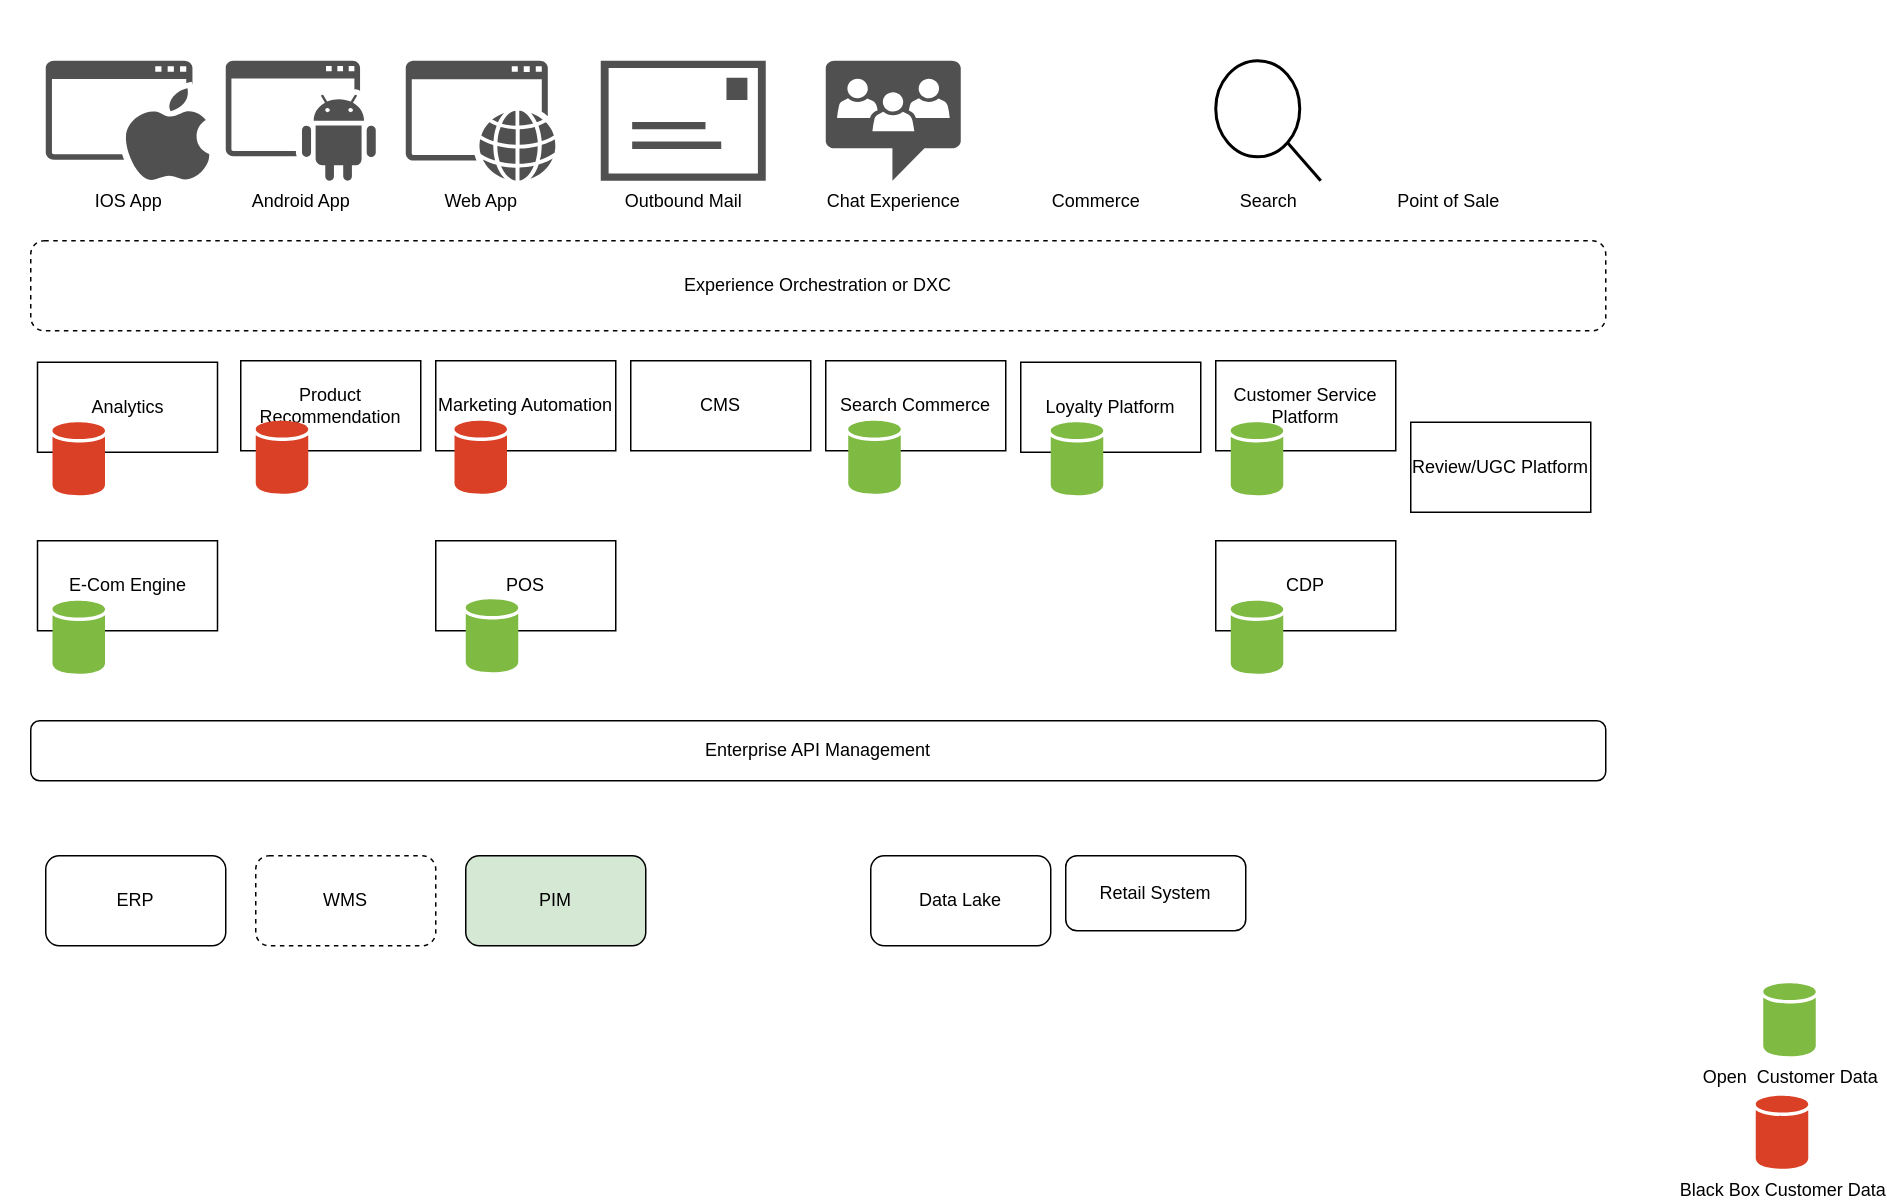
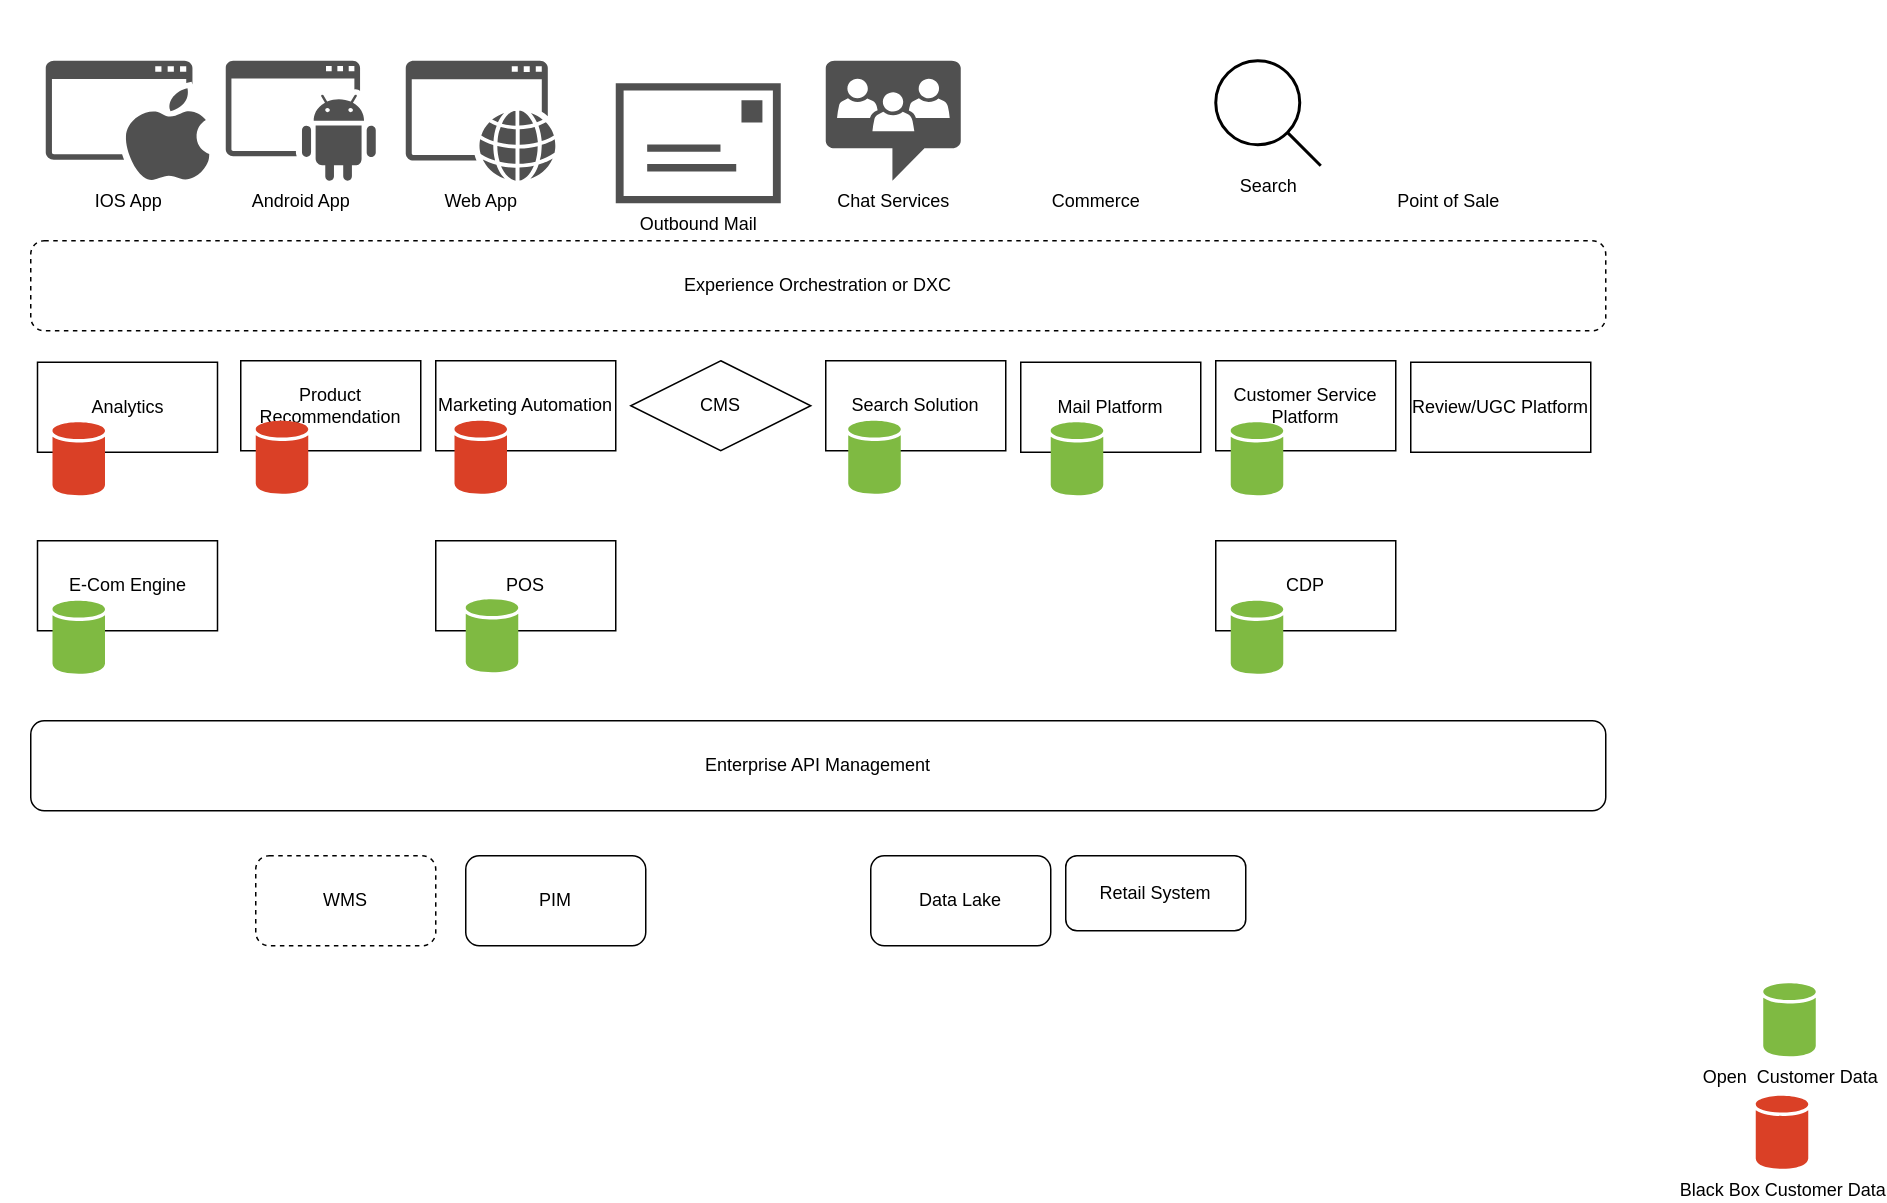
(683, 121) -> (698, 143)
(1268, 121) -> (1268, 113)
(894, 202) -> (894, 202)
(721, 406) -> (721, 406)
(916, 406) -> (916, 406)
(1111, 407) -> (1111, 407)
(1501, 467) -> (1501, 407)
(818, 751) -> (818, 766)
(136, 901) -> none
(556, 901) -> (556, 901)
